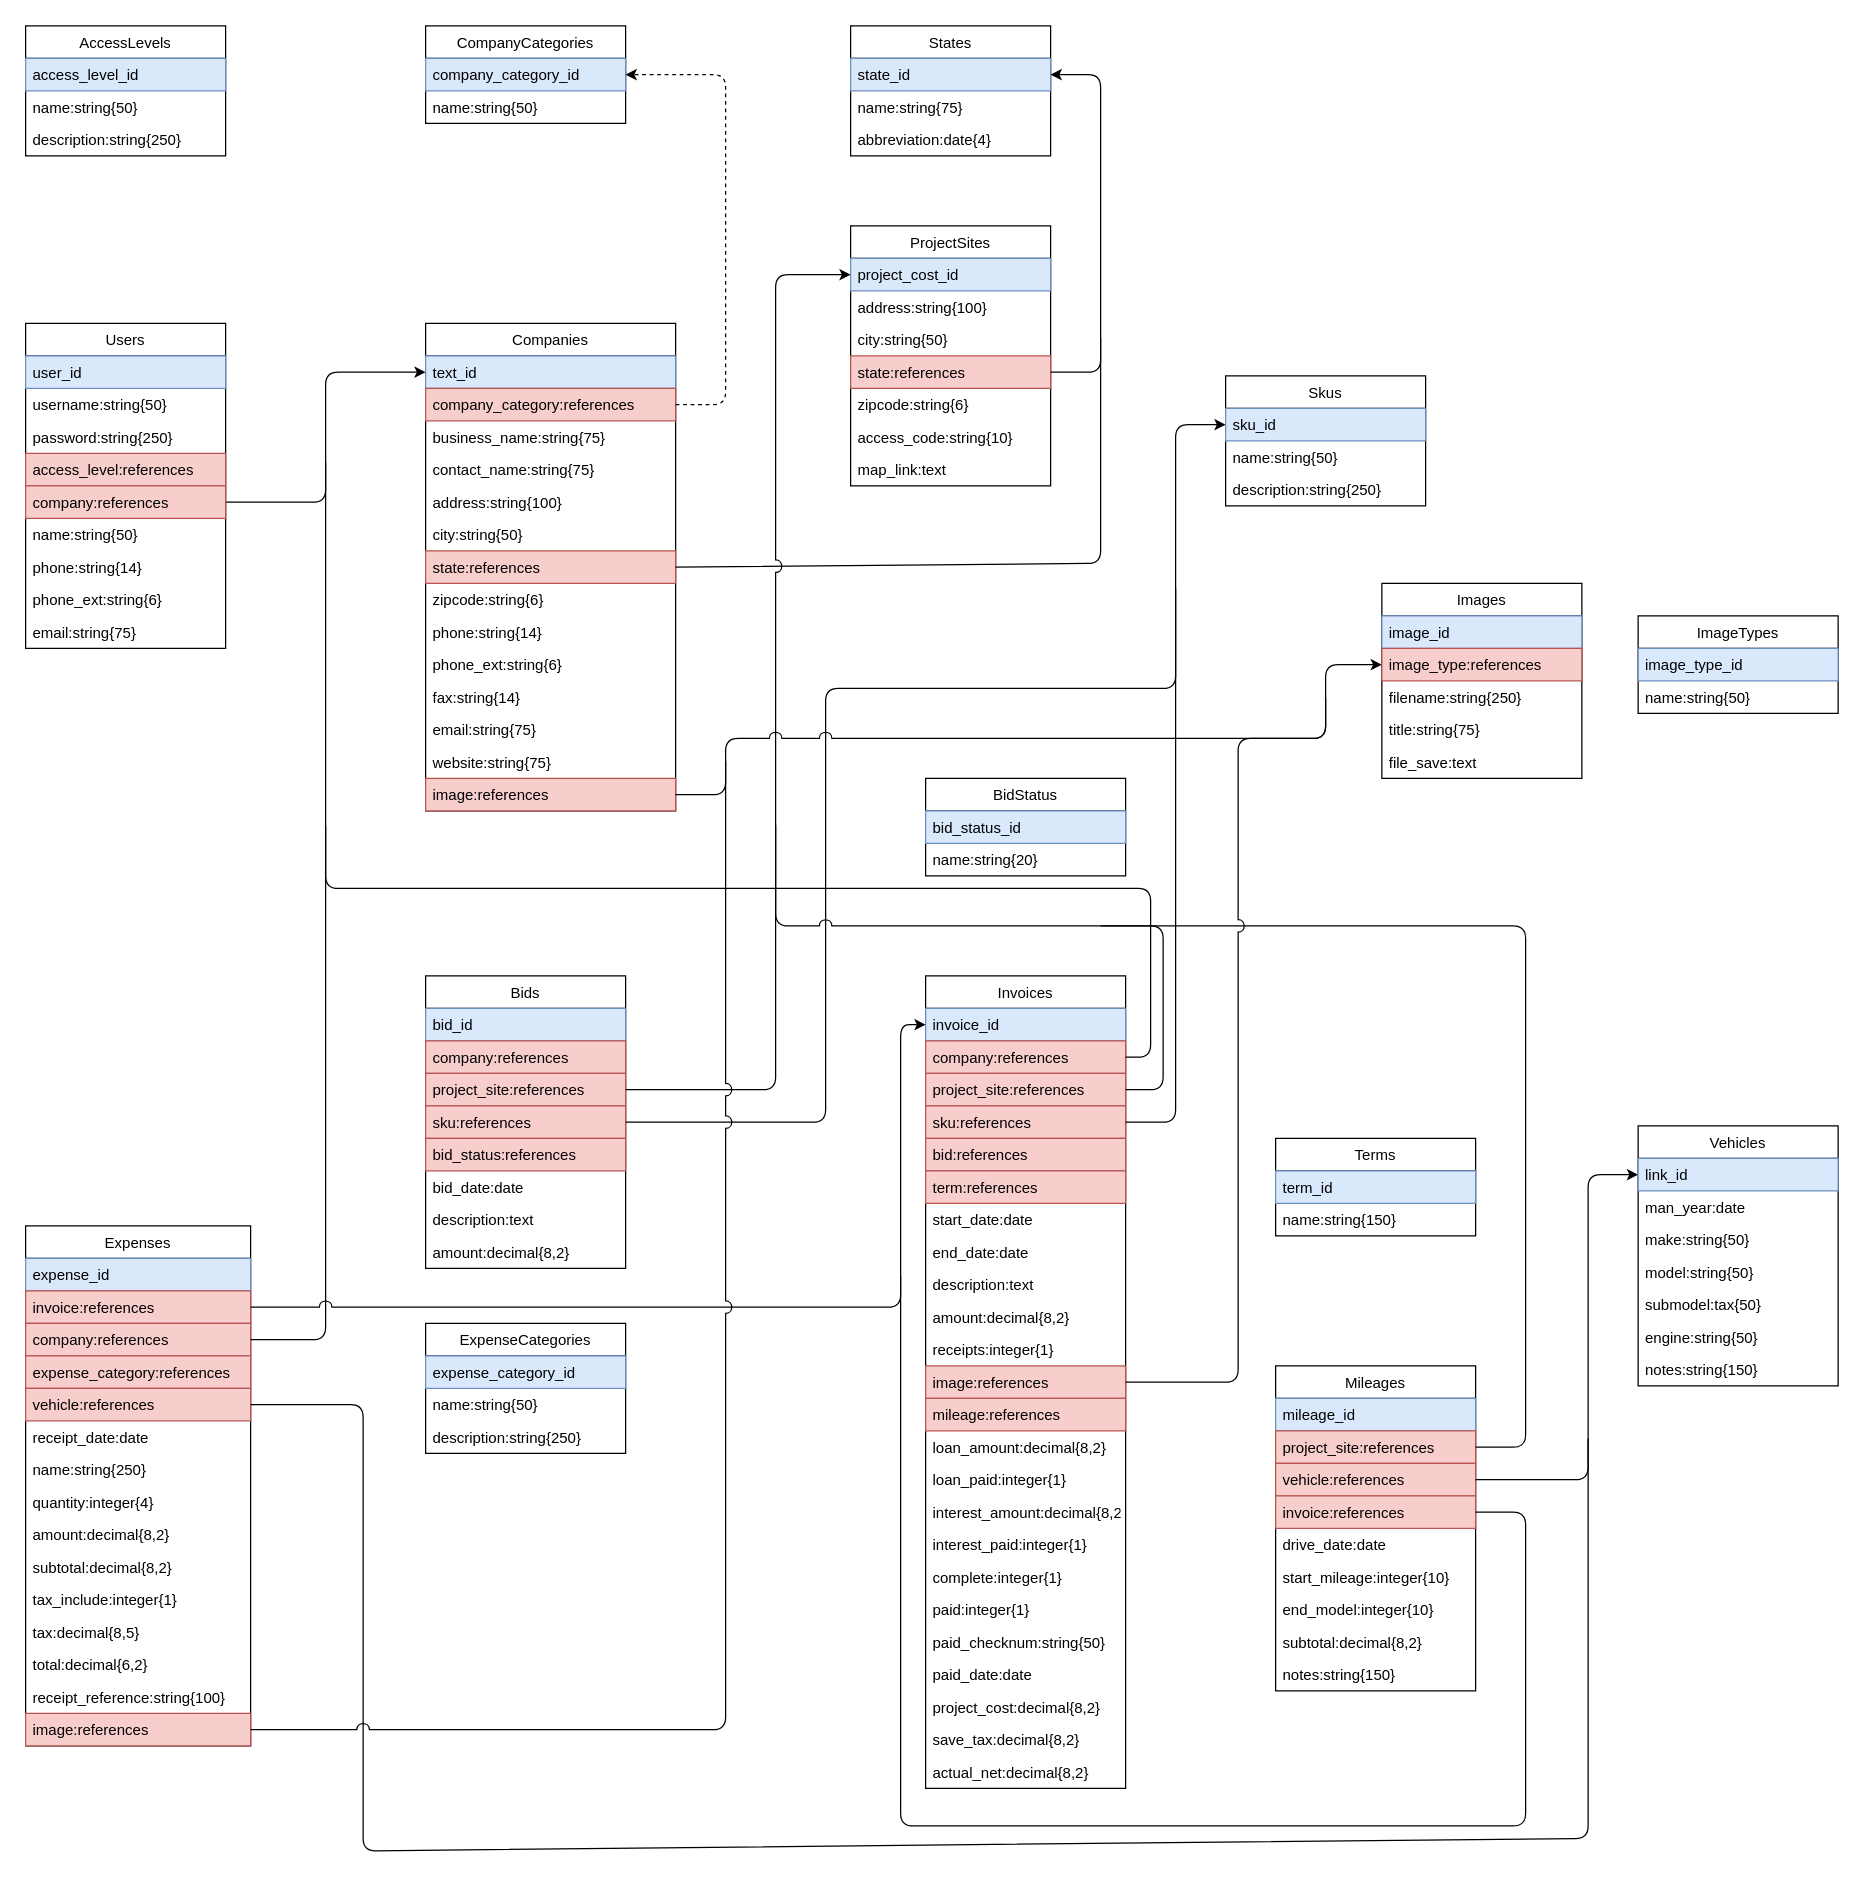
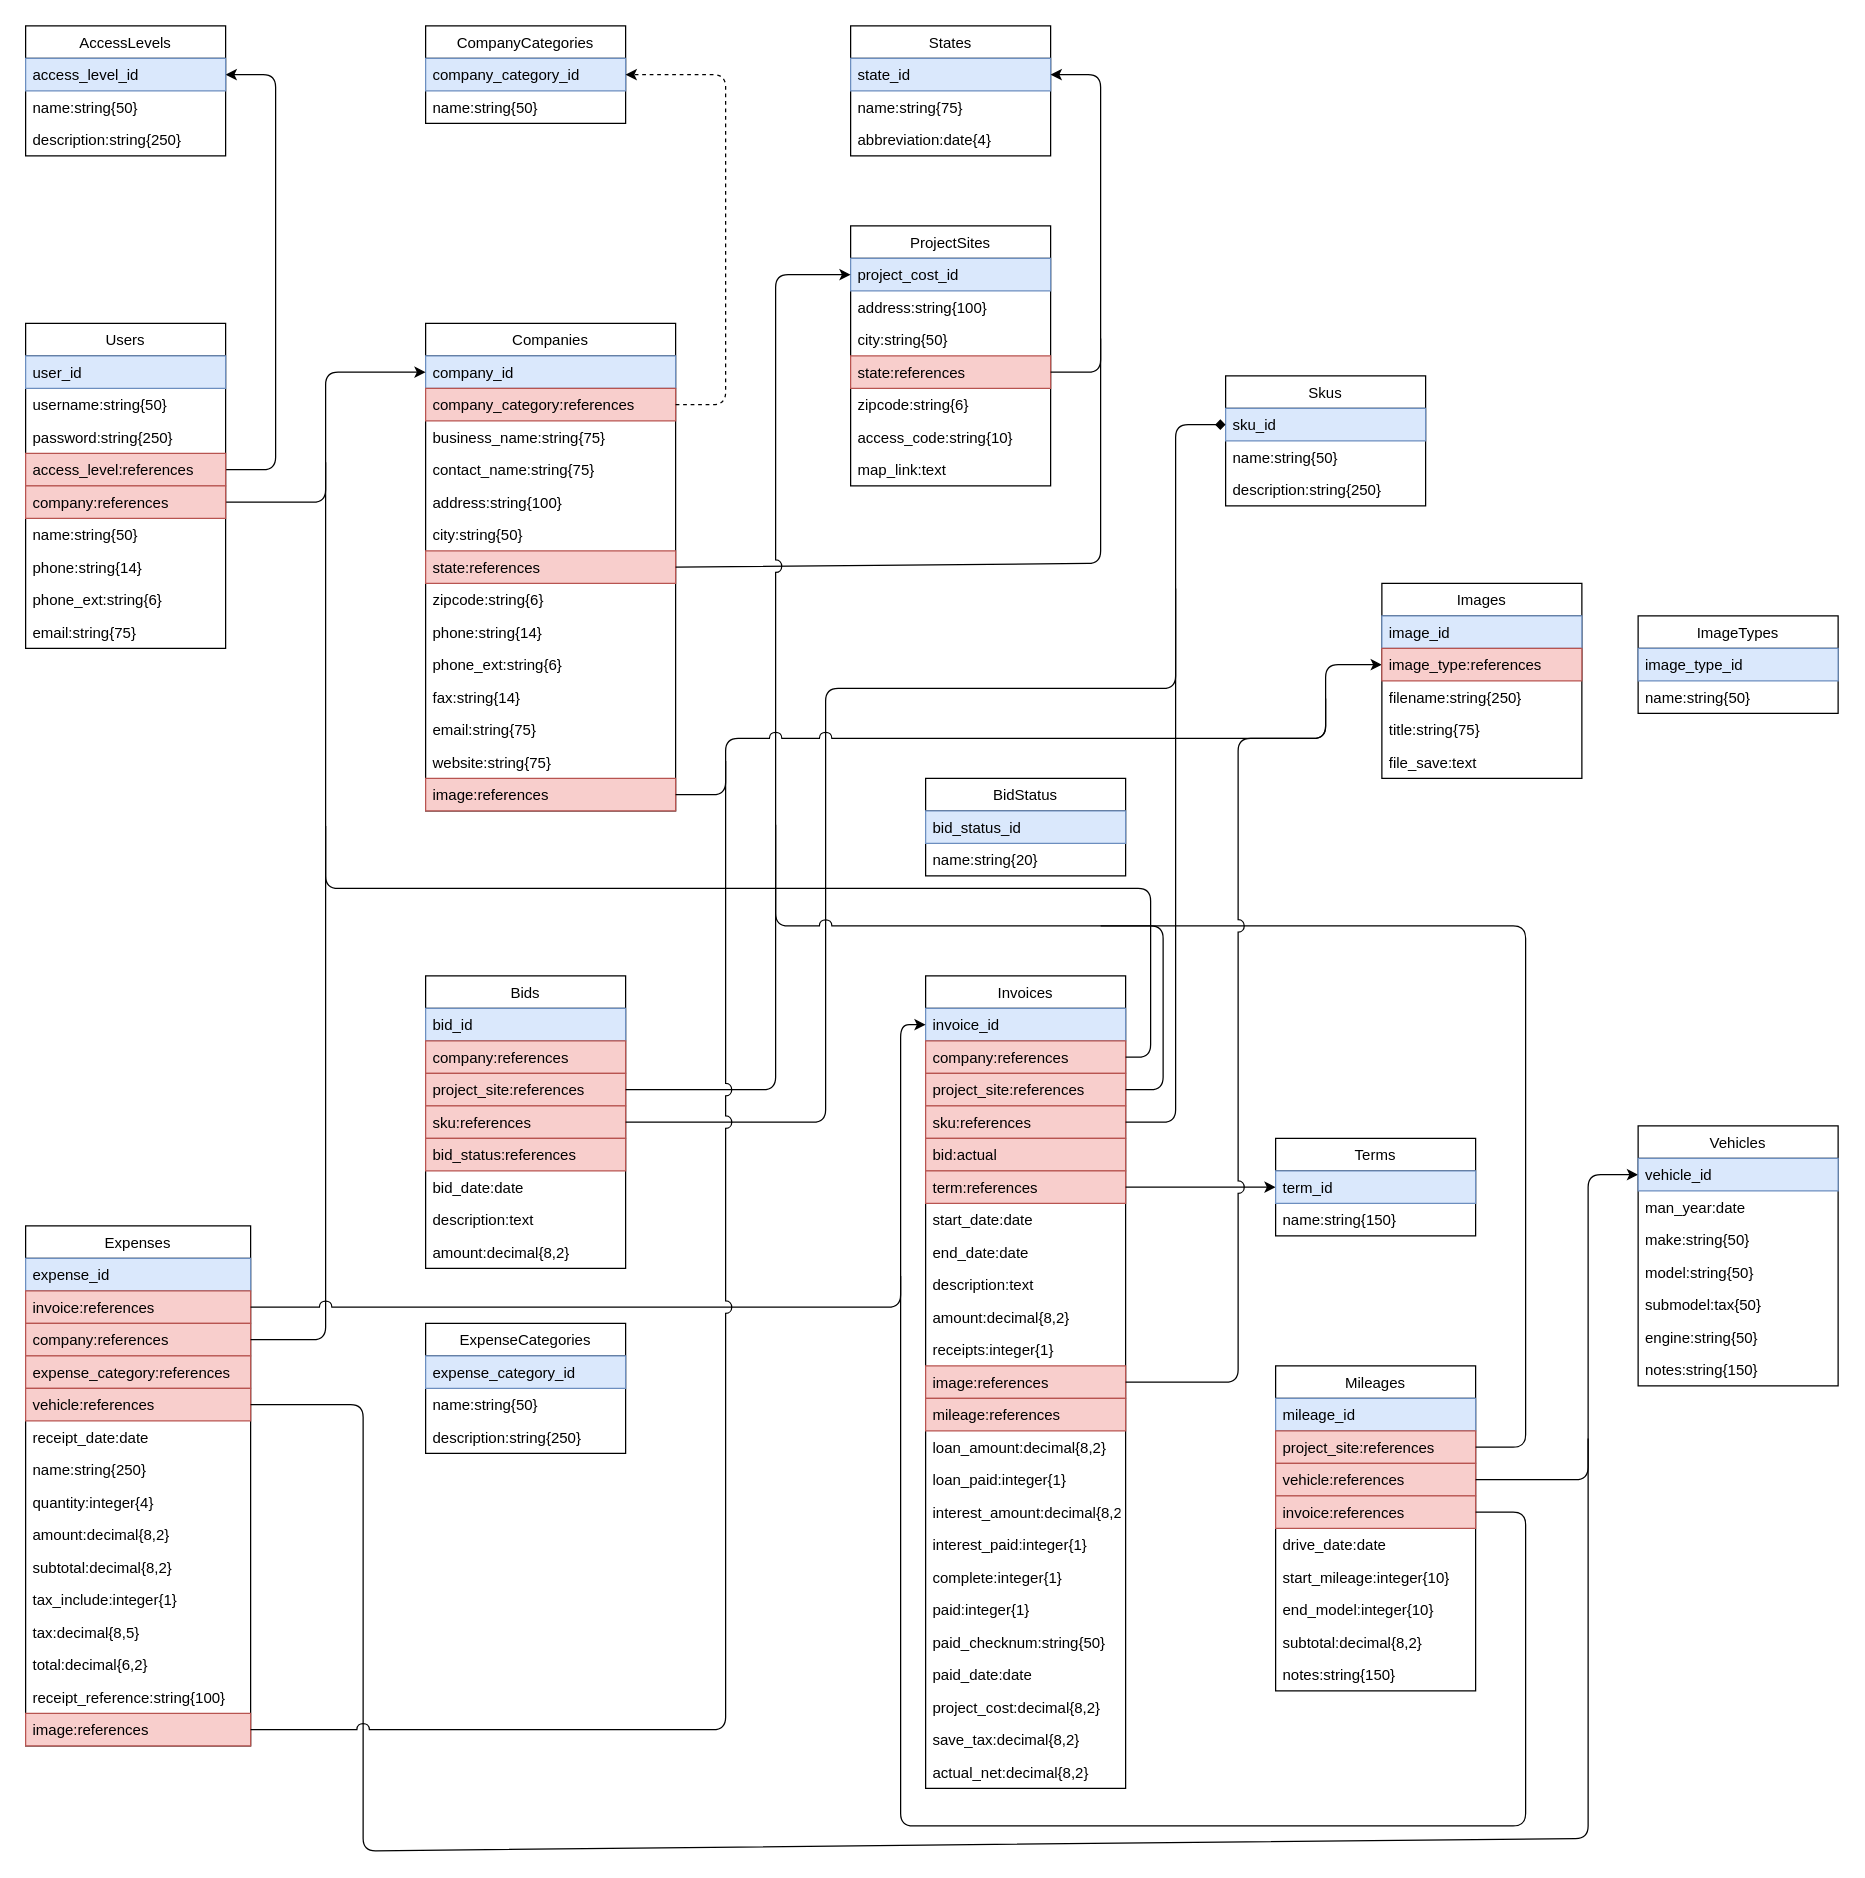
none -> (276, 276)
(460, 373) -> (473, 373)
(1216, 424) -> (1215, 424)
(987, 1155) -> (969, 1155)
(1669, 1175) -> (1681, 1175)
none -> (1197, 1187)
